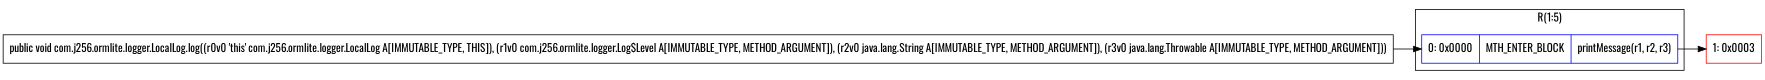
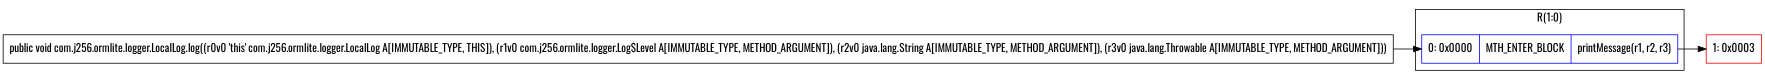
(1550, 19) -> (1550, 19)
